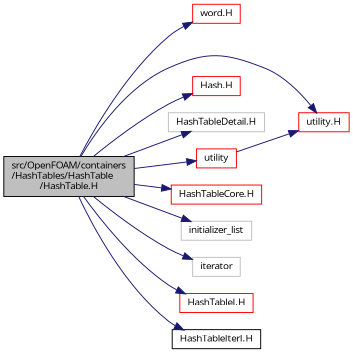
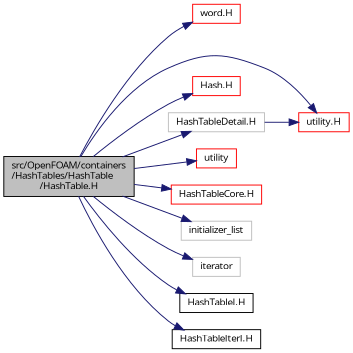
(263, 143) -> (277, 122)
(216, 303) -> (216, 303)
